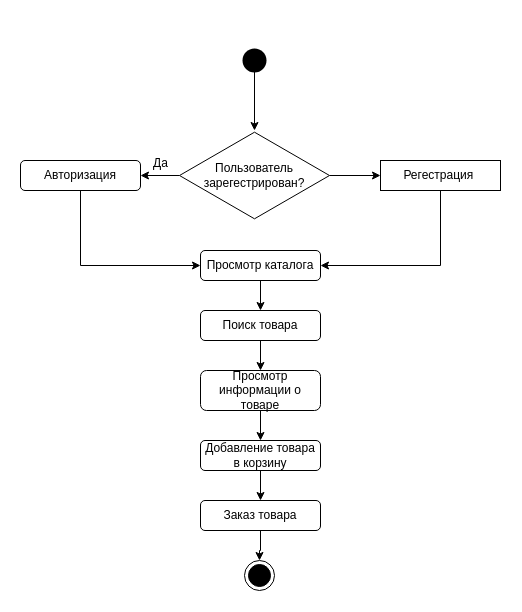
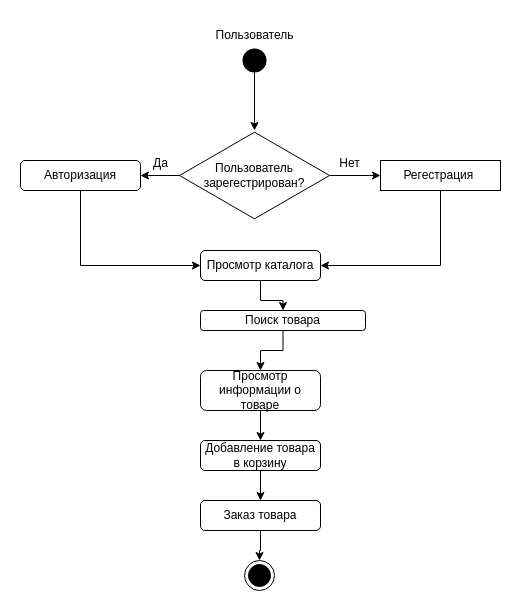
none -> (255, 36)
none -> (350, 164)
(261, 326) -> (283, 321)
